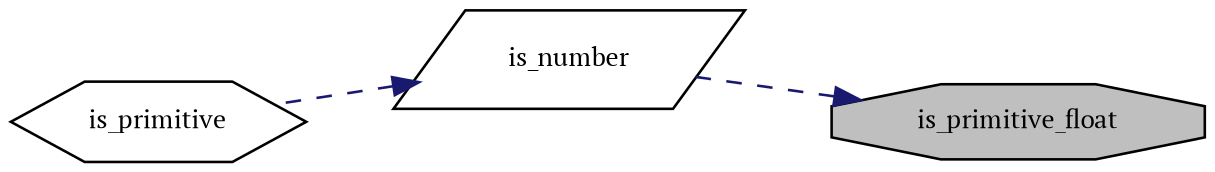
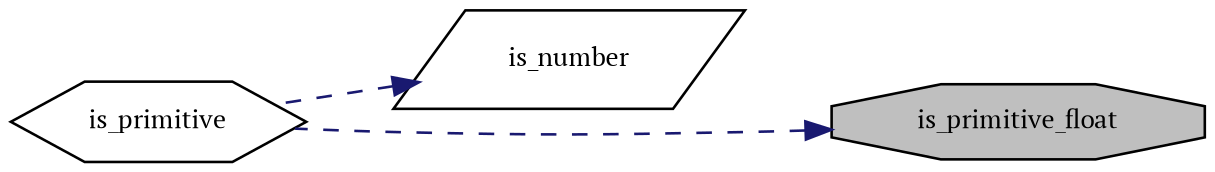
(763, 86) -> (550, 134)
